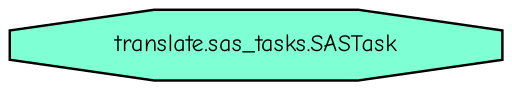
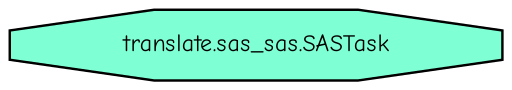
(256, 45) -> (256, 45)
